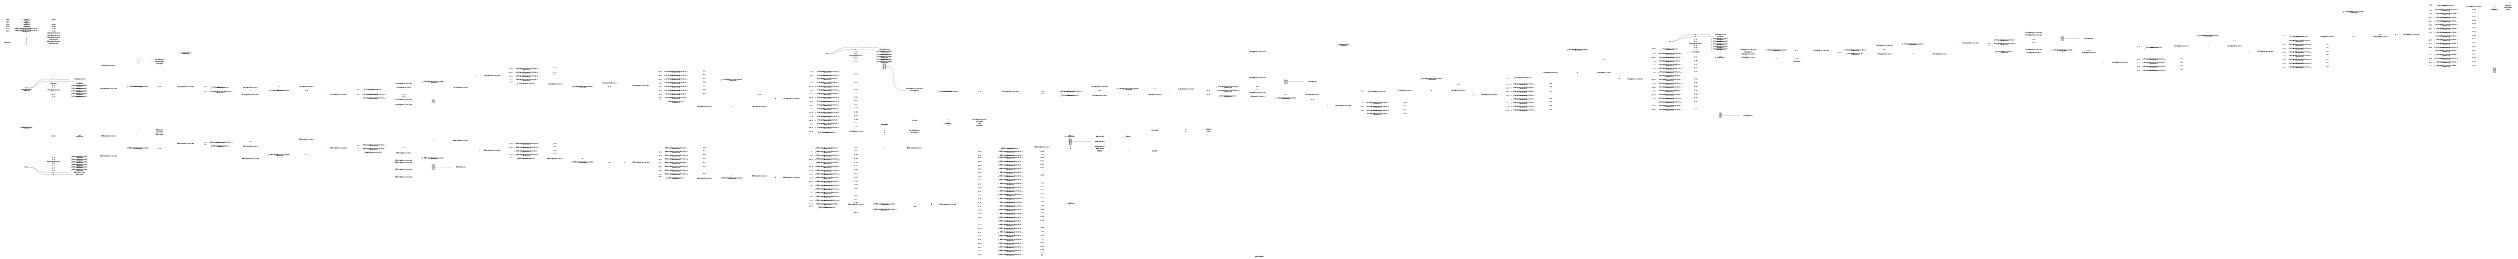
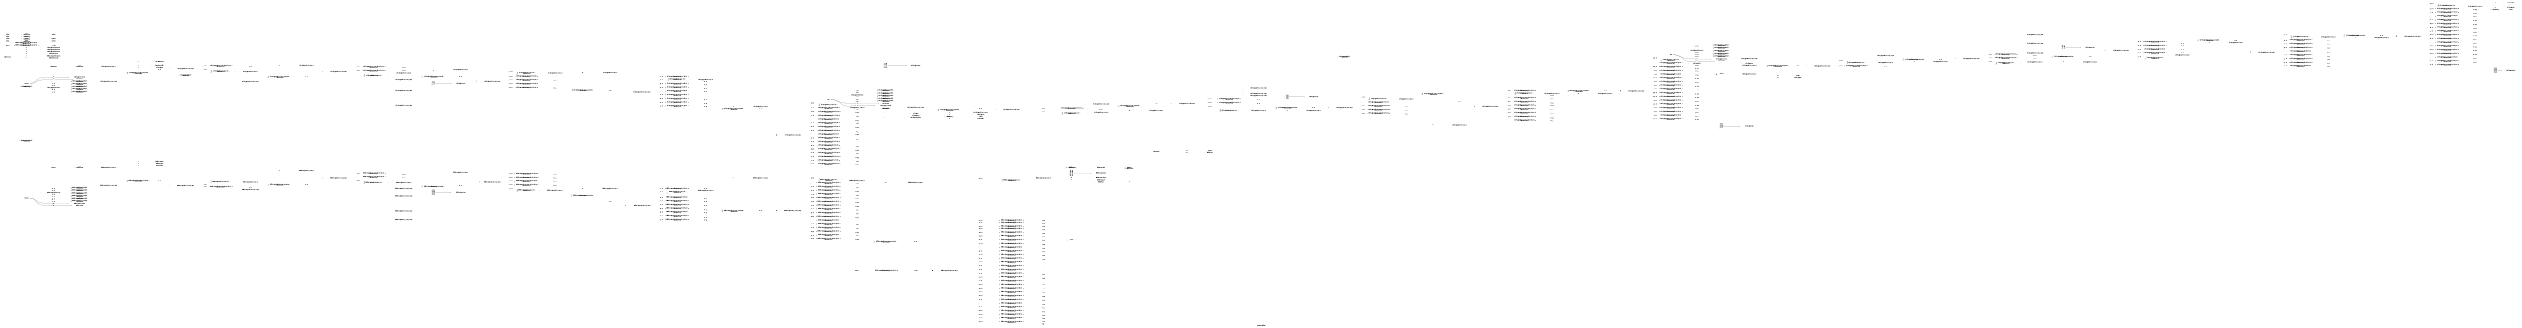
none -> (2511, 70)
none -> (461, 83)
(1155, 151) -> none
none -> (610, 189)
